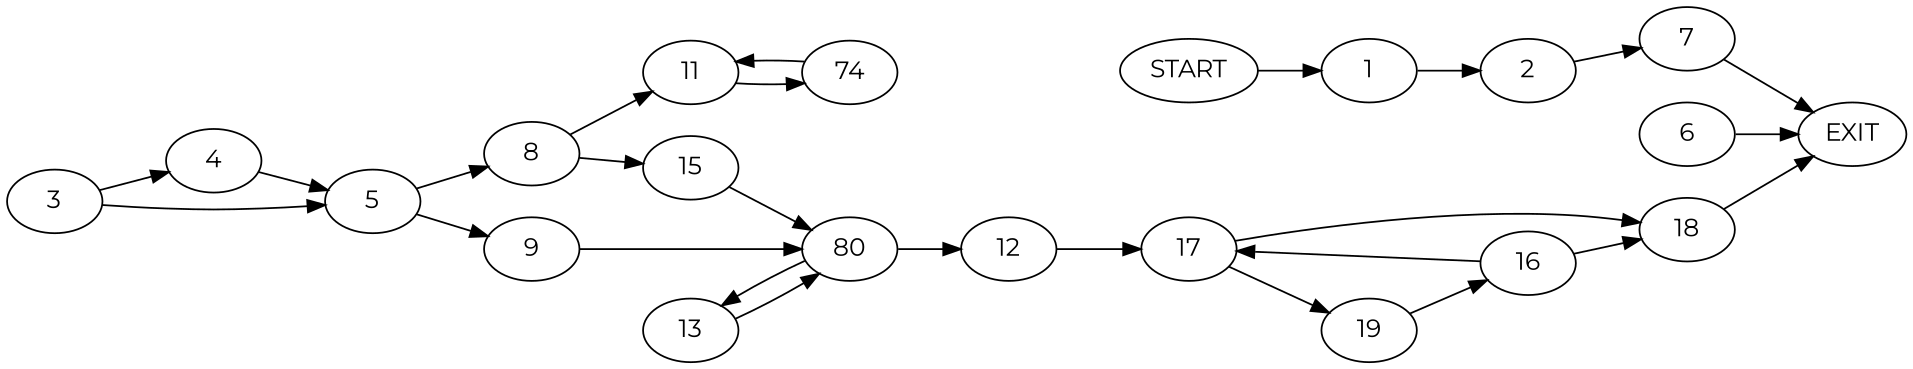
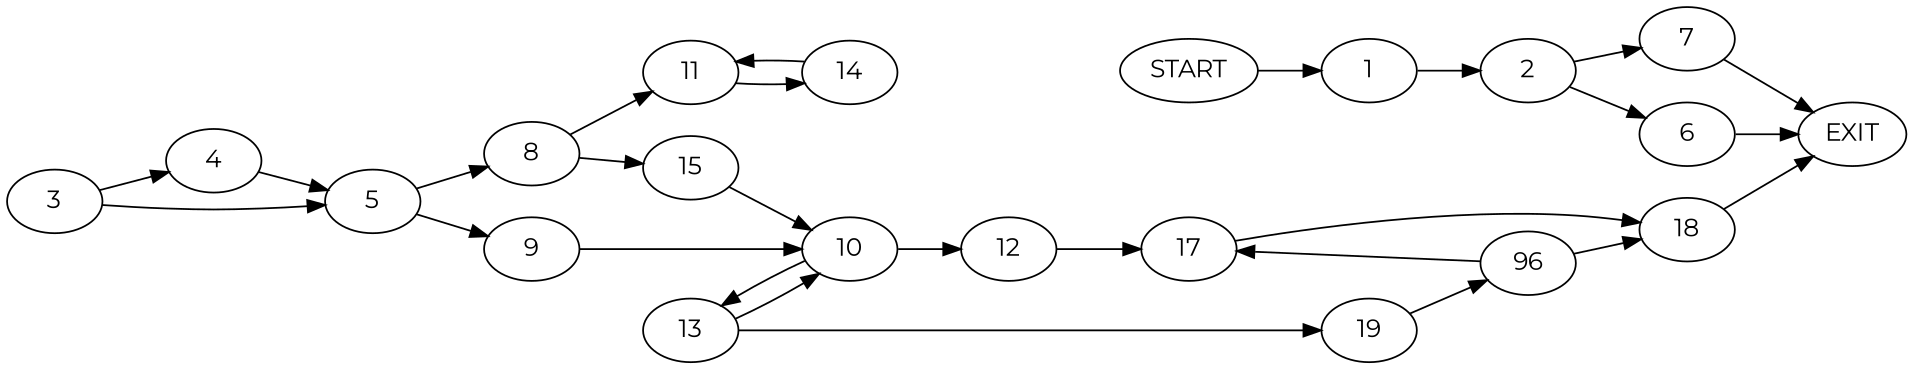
(850, 72) -> (850, 72)
none -> (1599, 99)
(850, 249) -> (850, 249)
(1528, 263) -> (1528, 263)
(1271, 286) -> (1021, 330)
